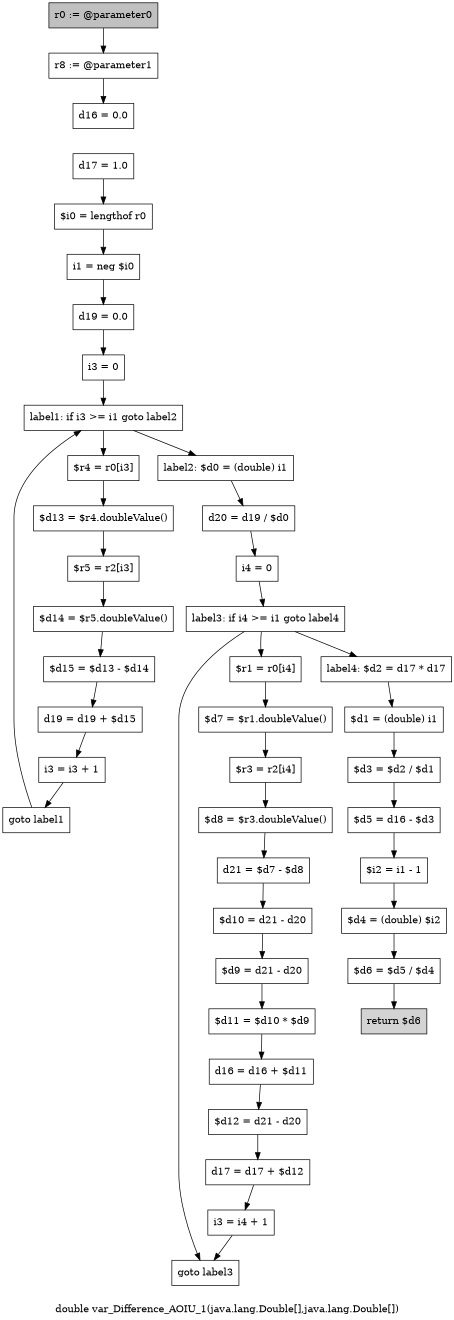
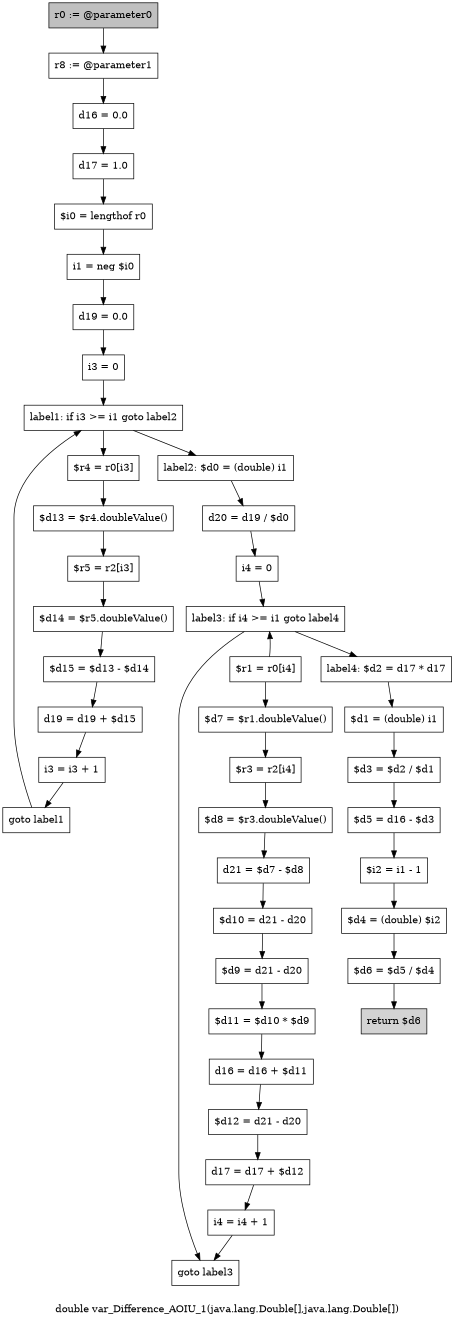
none -> (103, 138)
(261, 641) -> (270, 648)
(241, 1223) -> (241, 1223)
